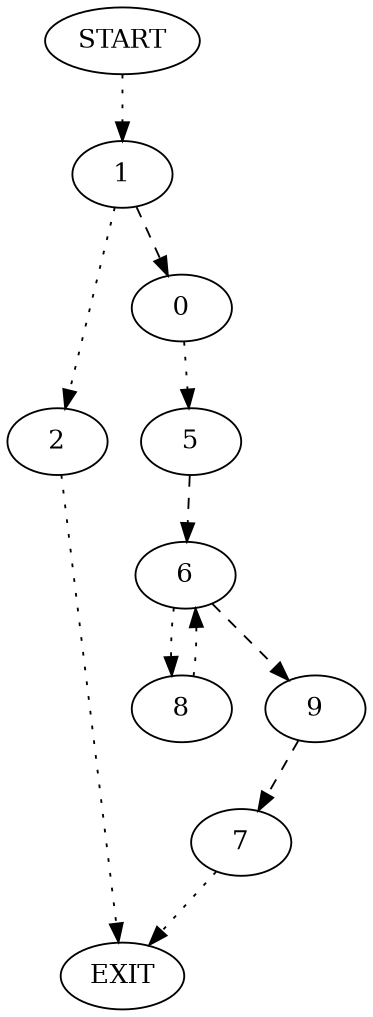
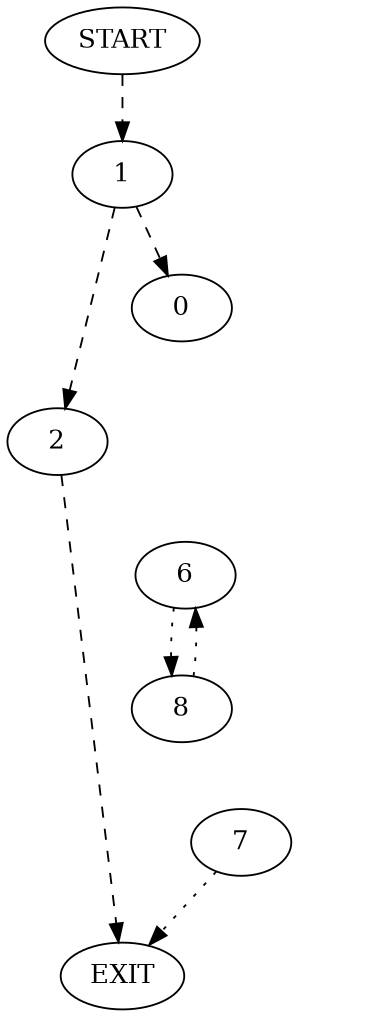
(122, 99) -> (122, 99)
(92, 299) -> (92, 299)
(191, 442) -> none
(89, 699) -> (89, 699)
(315, 709) -> none
